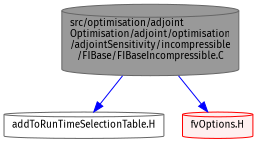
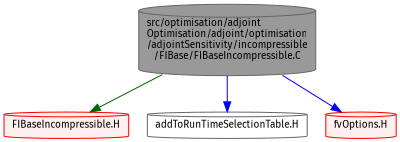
none -> (66, 125)
